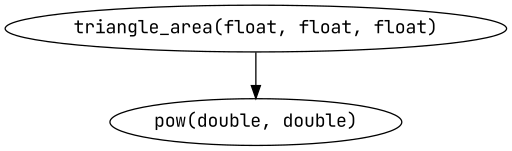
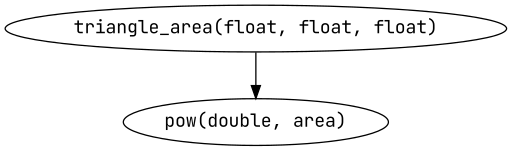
(256, 122) -> (256, 122)
